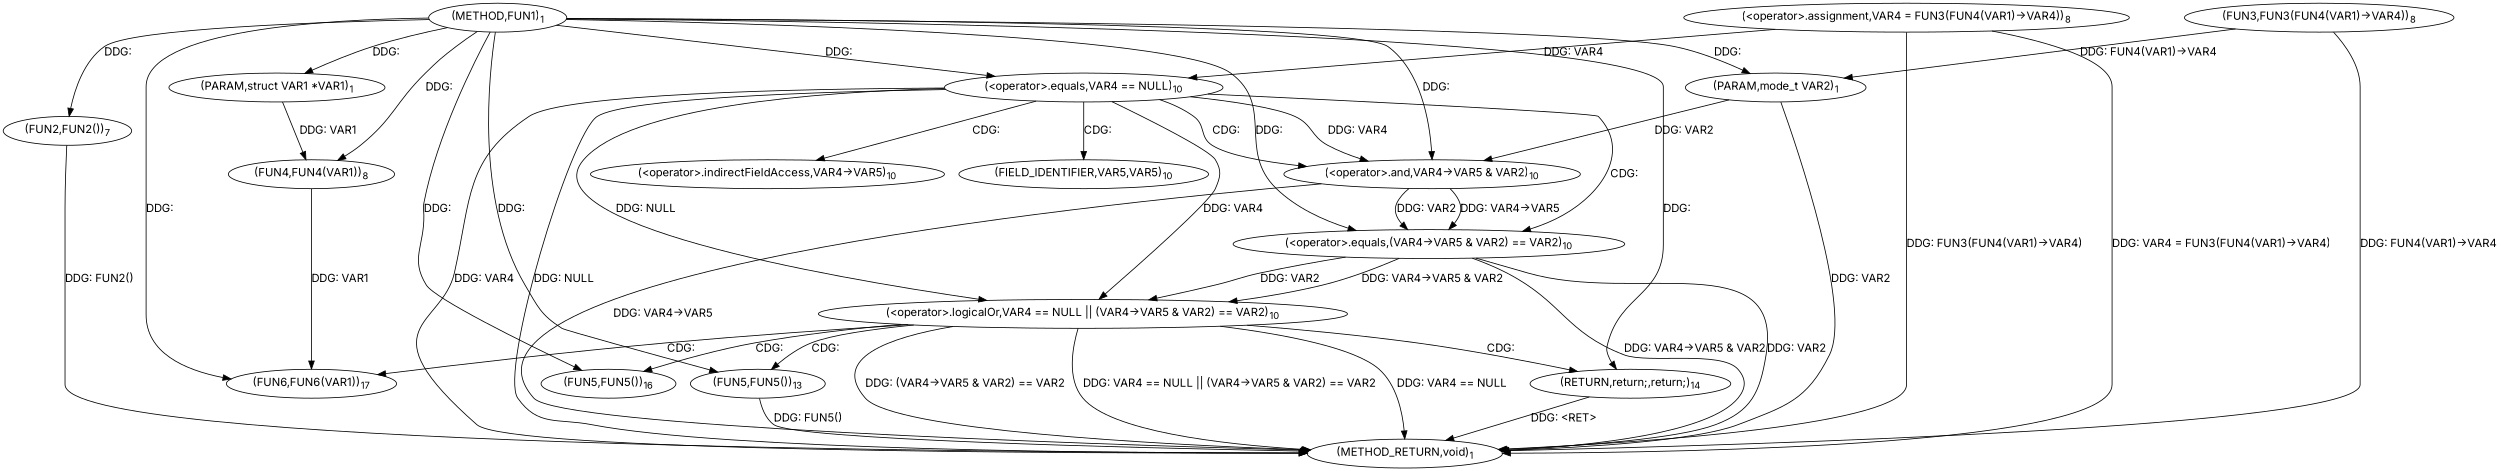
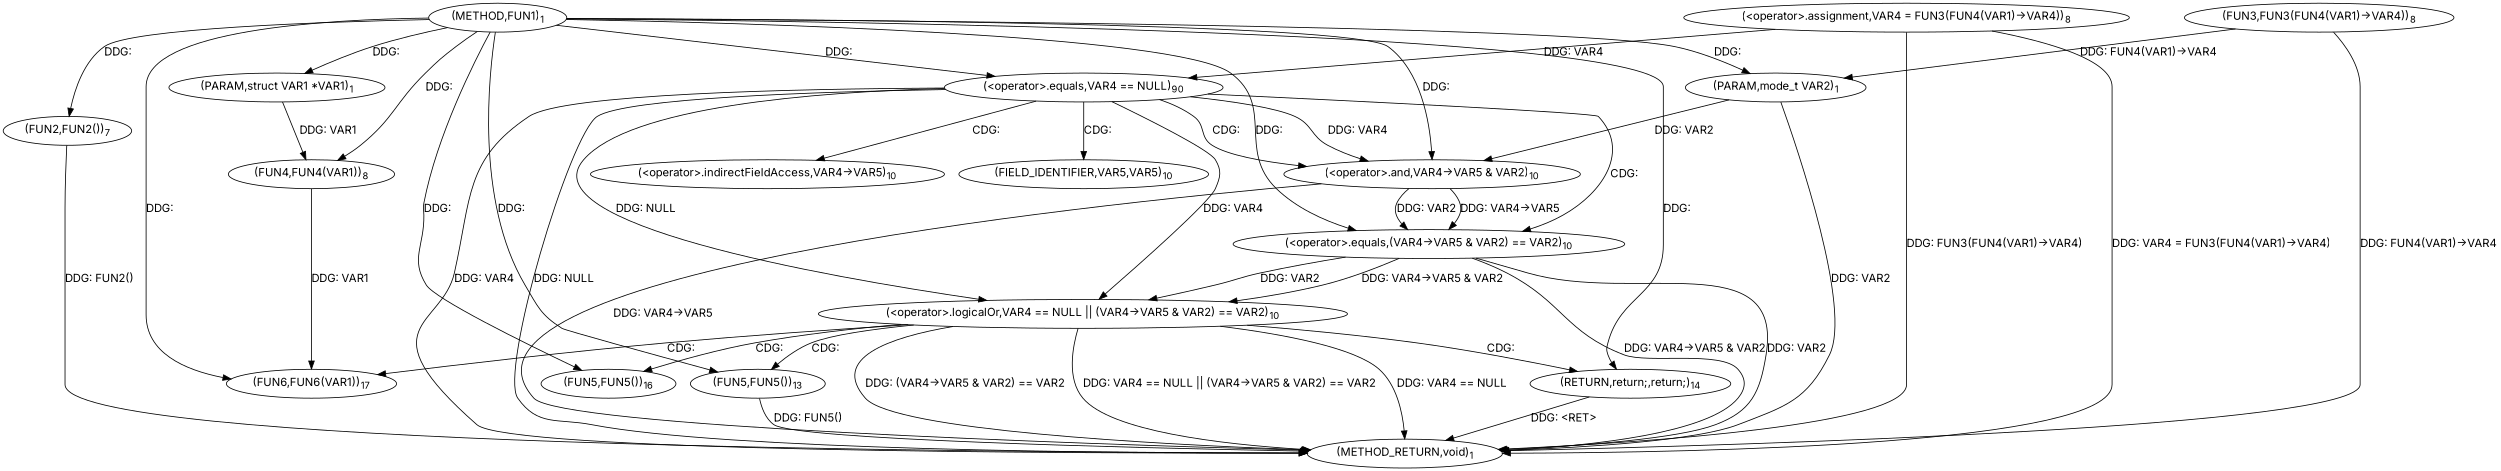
(1178, 86) -> (1178, 86)
